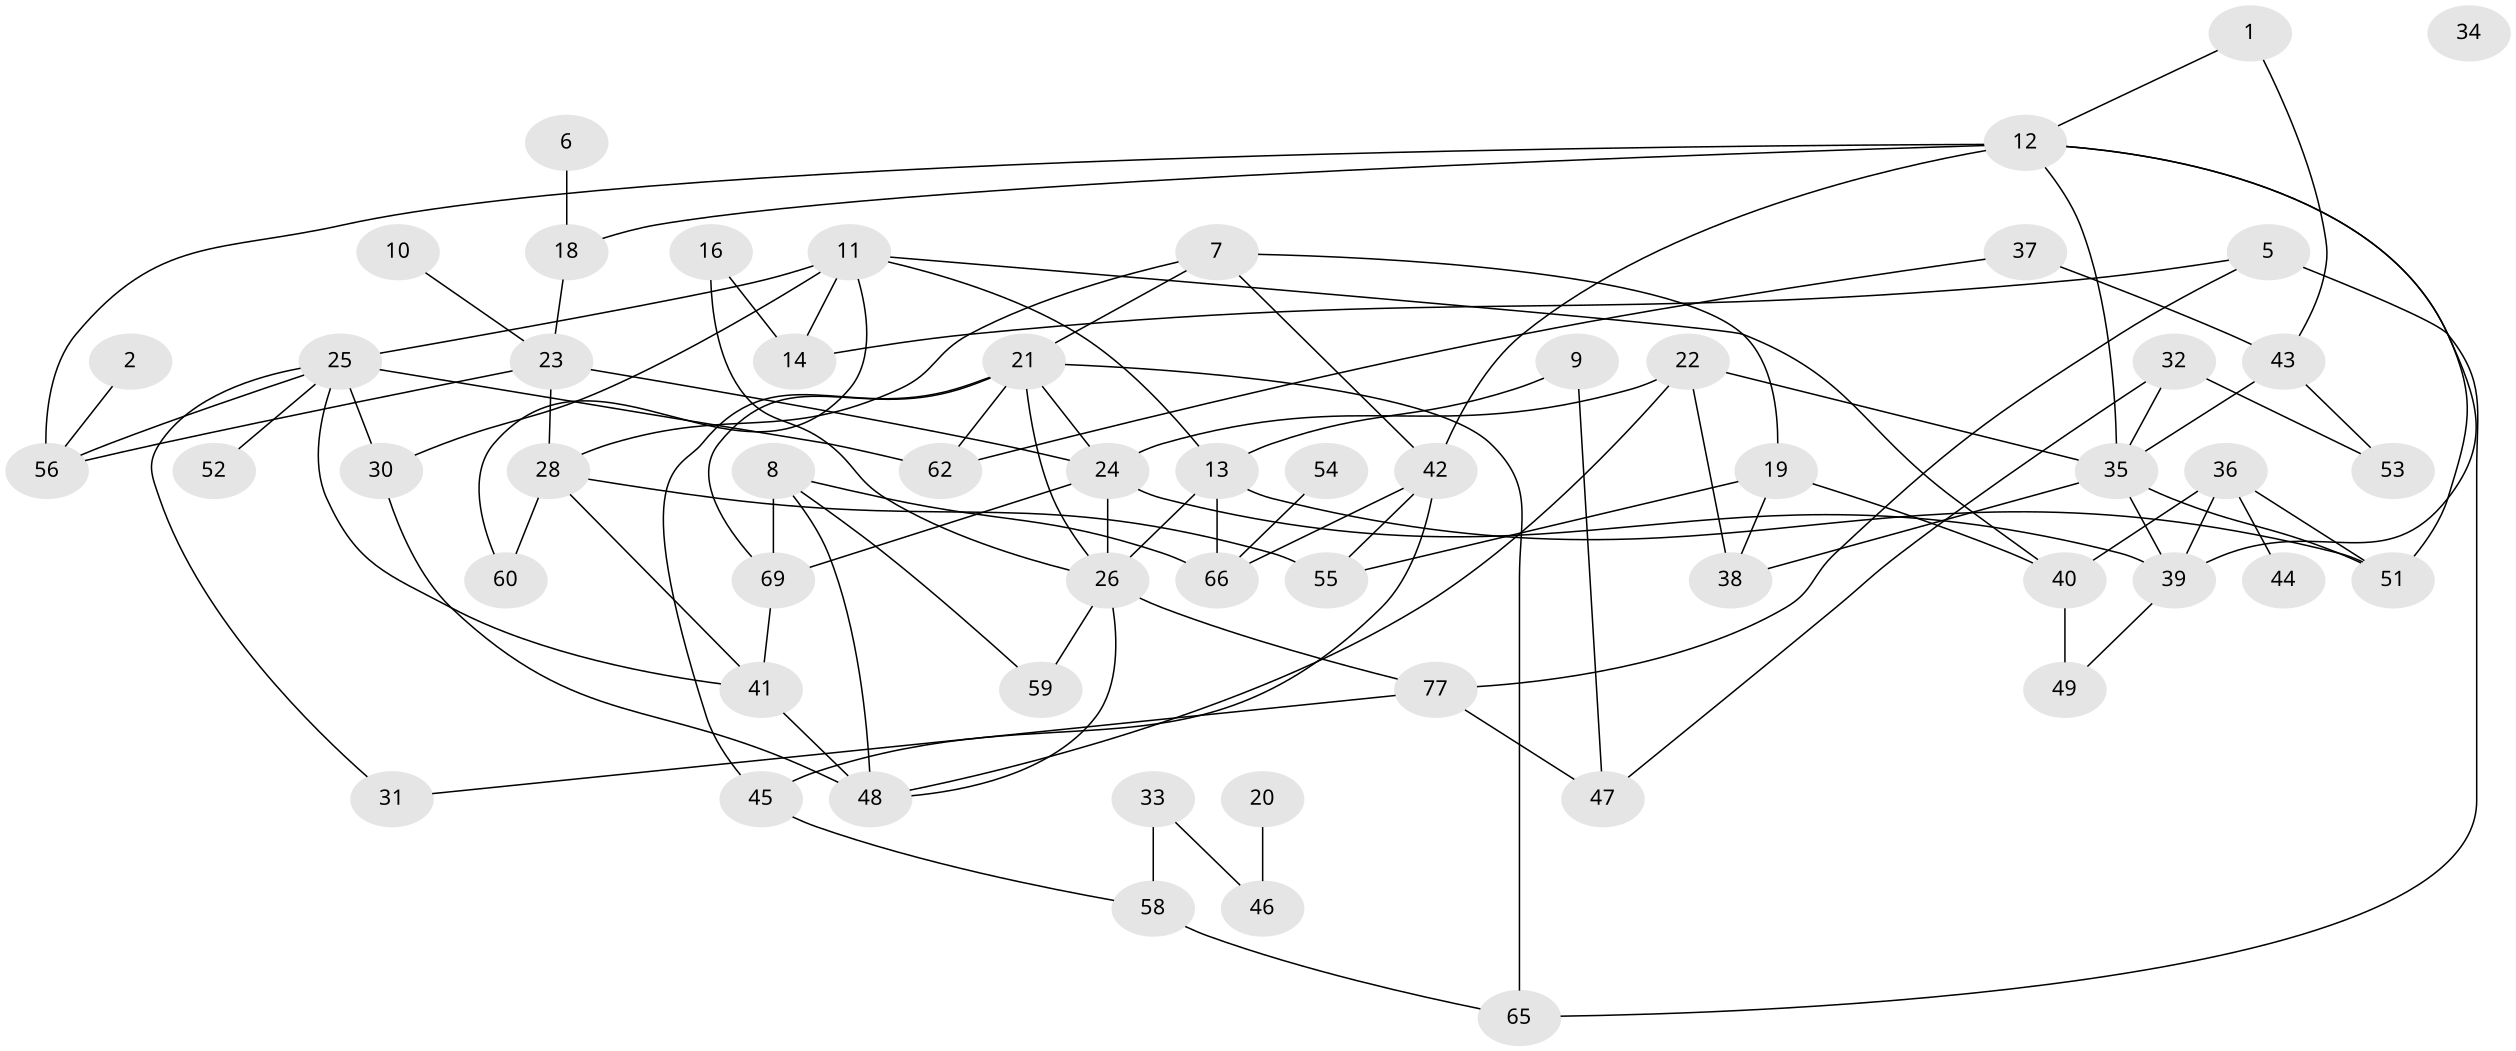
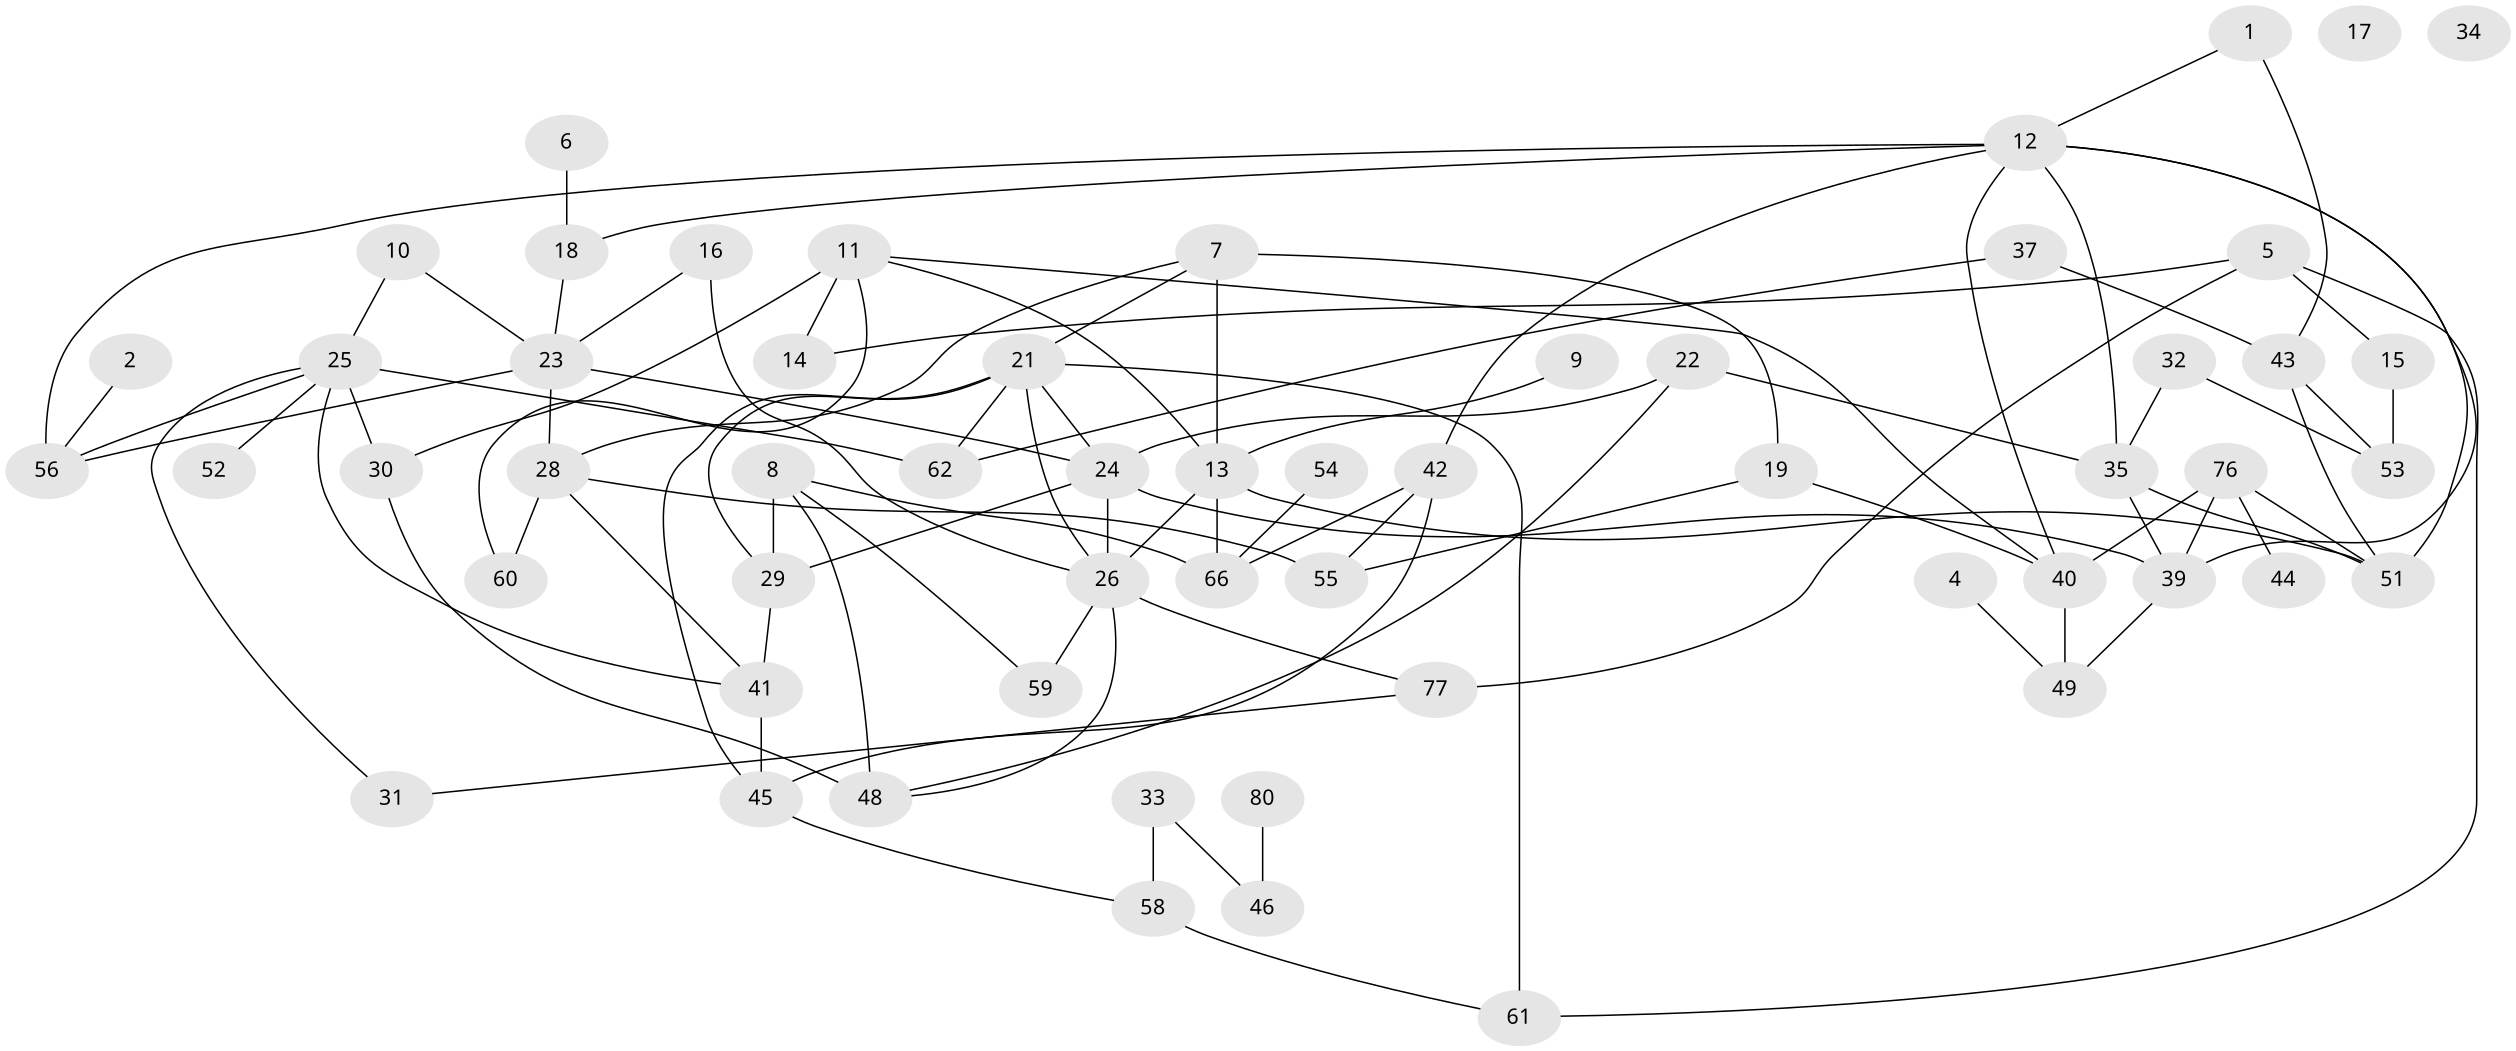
none -> (2360, 33)
(749, 302) -> (631, 307)
(598, 314) -> (369, 307)
none -> (1988, 360)
(1326, 362) -> (1217, 362)
none -> (2393, 362)
(2200, 416) -> (2327, 475)
(2226, 471) -> (2226, 471)
(773, 580) -> (773, 580)
(1731, 580) -> none
none -> (1956, 580)
(816, 744) -> (761, 739)
(1263, 799) -> (1263, 799)
(1603, 799) -> none
(1519, 1018) -> (1519, 1018)
